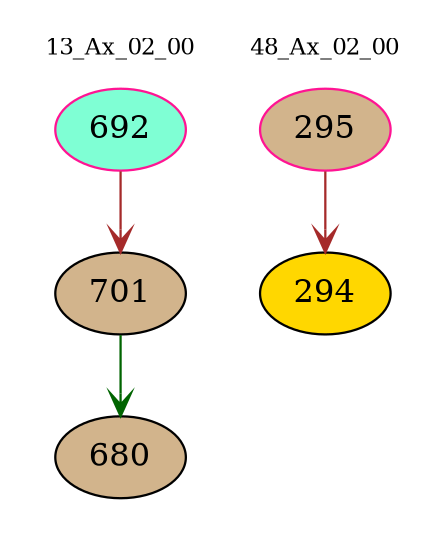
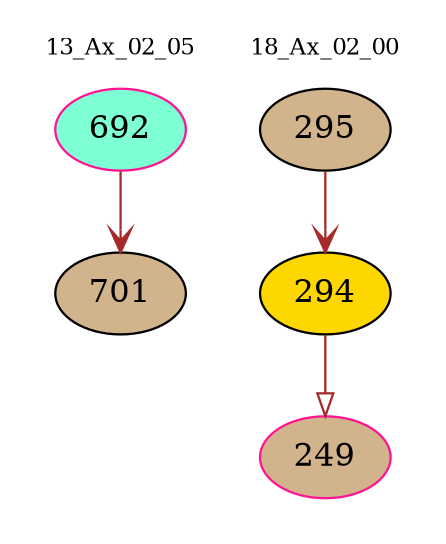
(121, 49) -> (121, 49)
(325, 49) -> (325, 49)
(325, 130) -> (325, 130)
(121, 457) -> none
none -> (325, 457)
